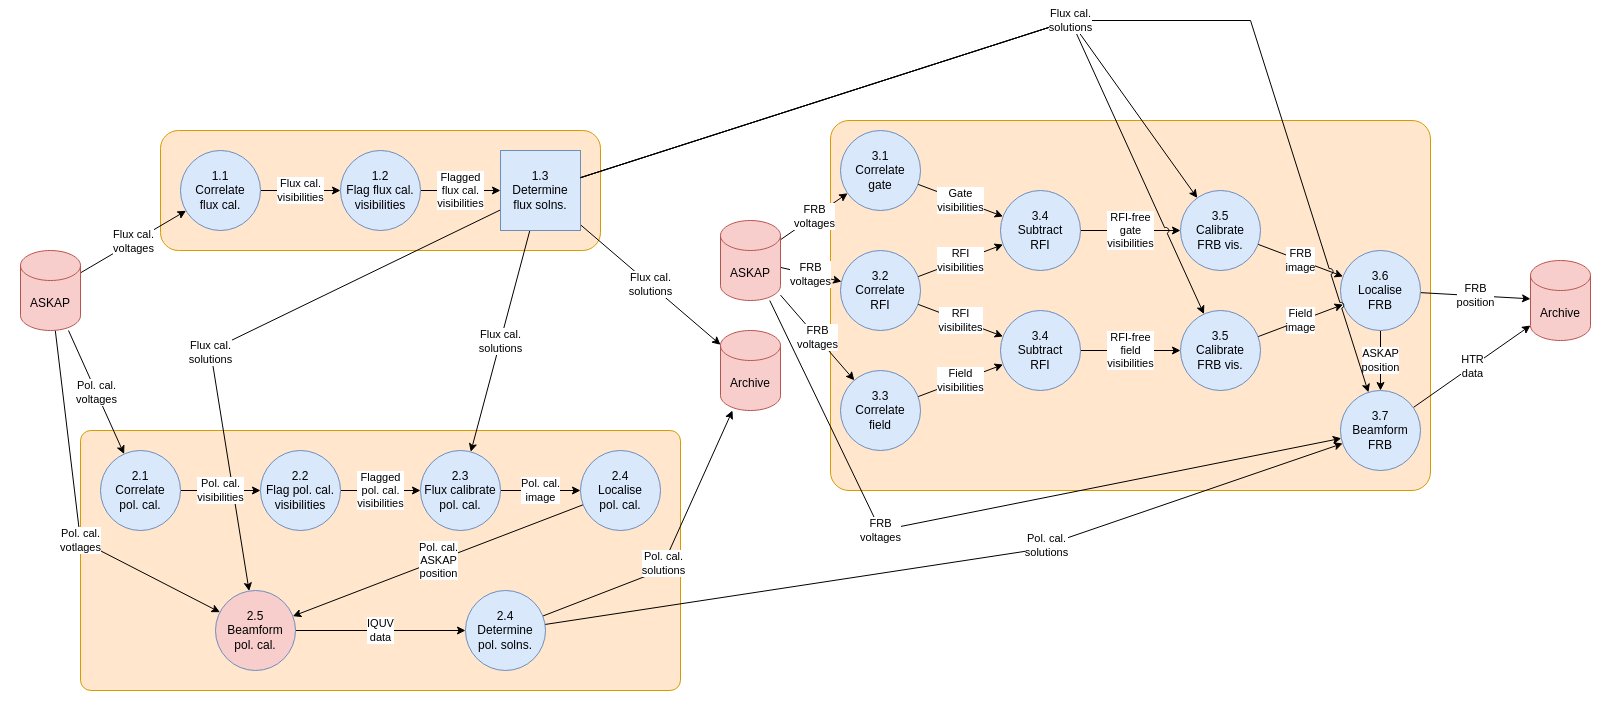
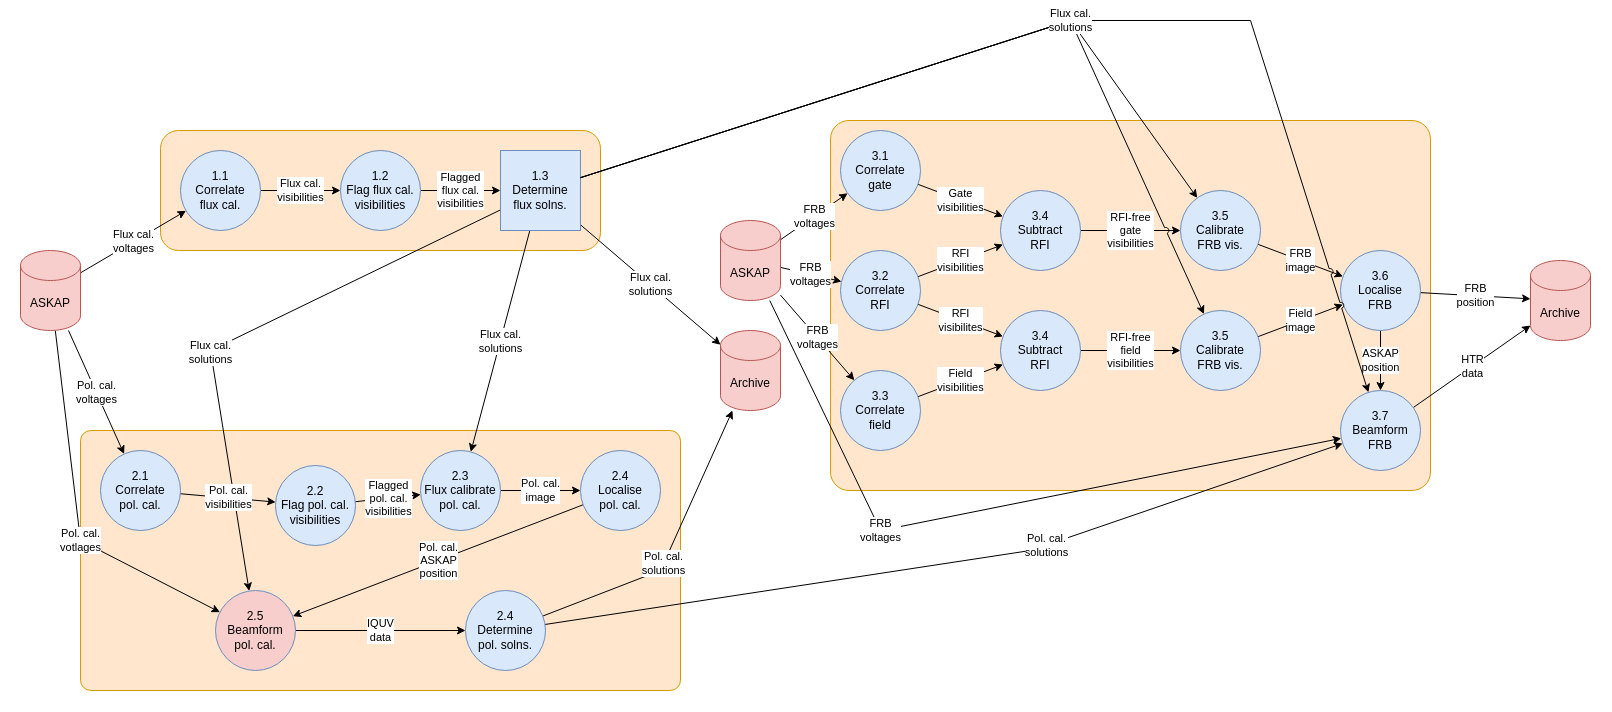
(301, 491) -> (316, 506)
